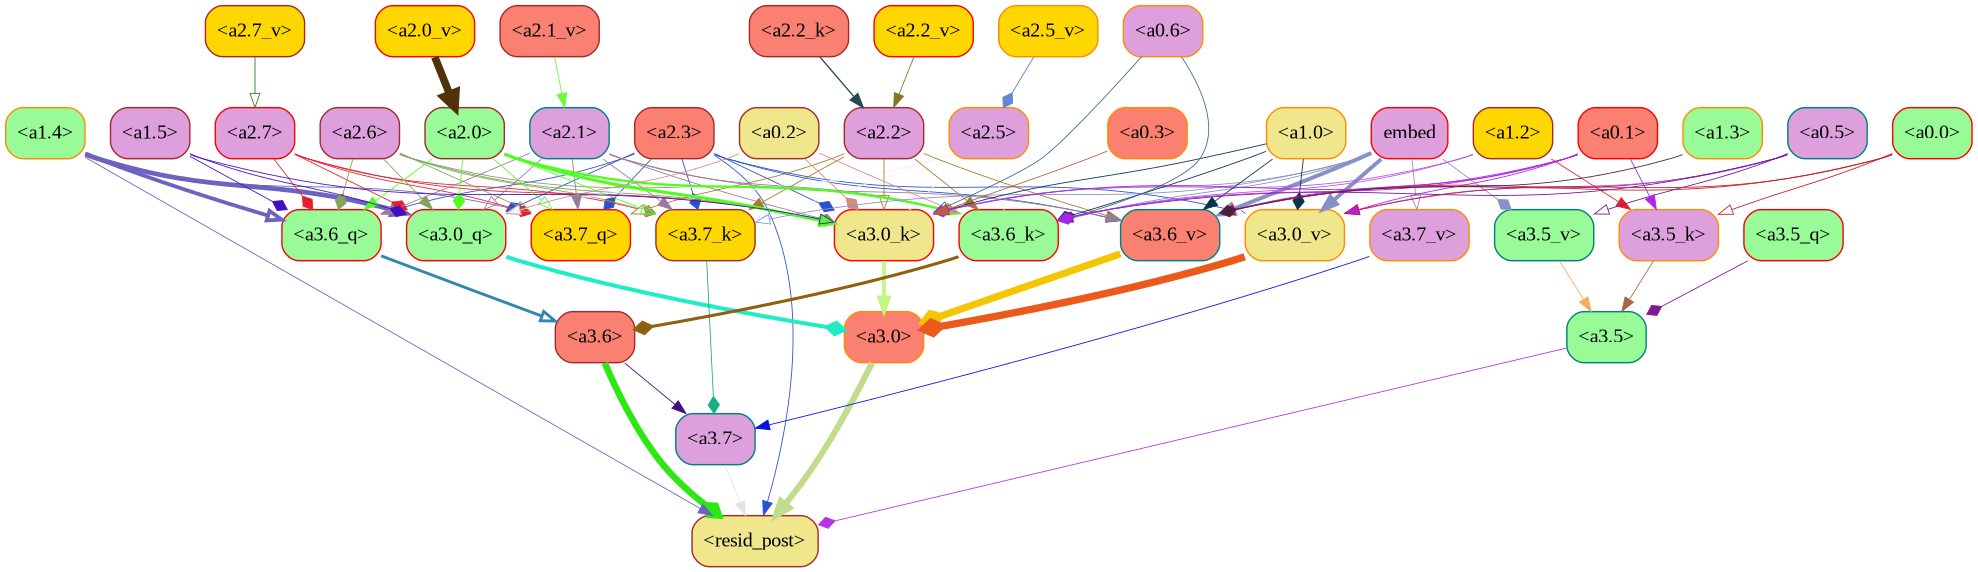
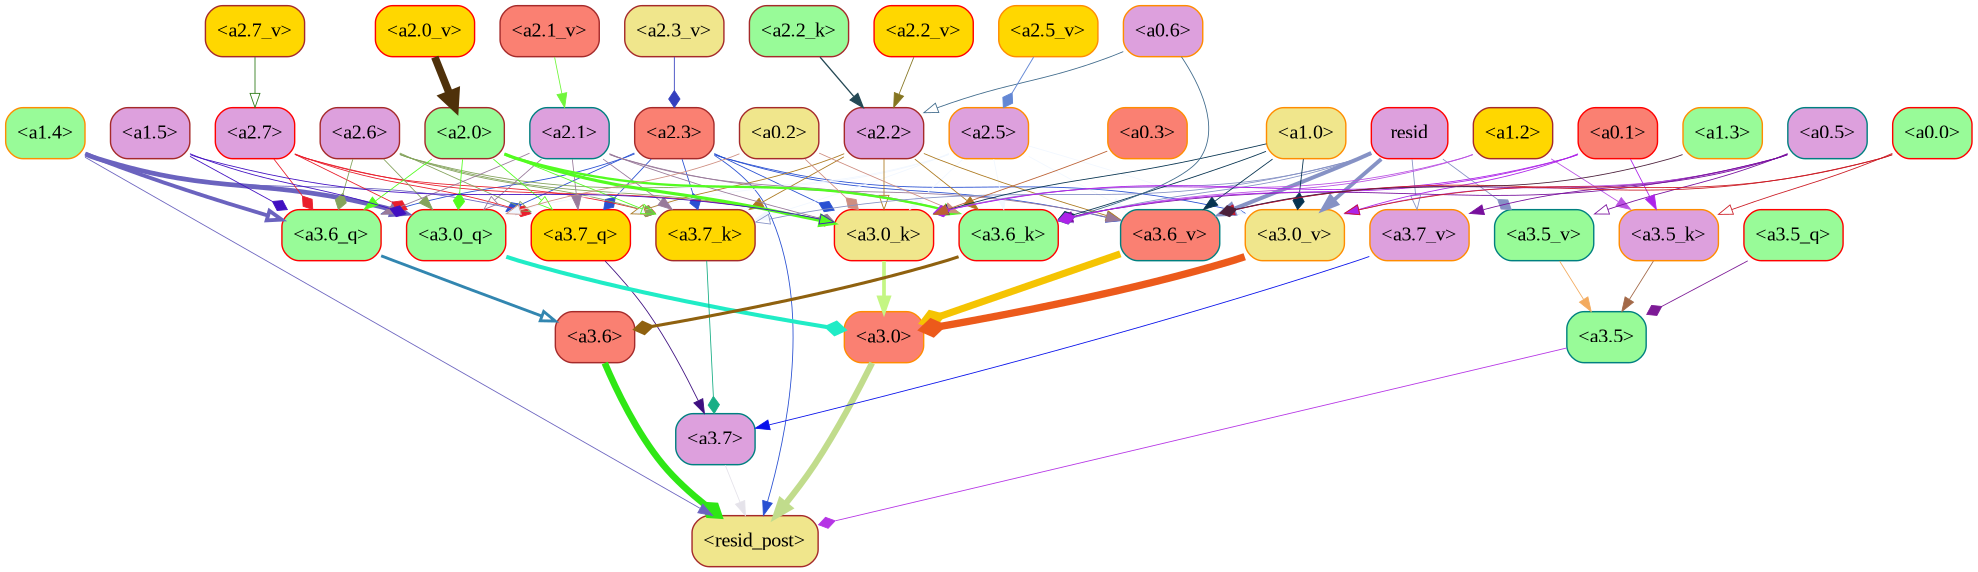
none -> (674, 31)
(799, 31) -> (799, 31)
(1410, 133) -> (1410, 133)
(1060, 142) -> (1031, 81)
(1570, 171) -> (1570, 171)
none -> (1636, 185)
(1408, 186) -> none
(650, 384) -> (662, 334)
